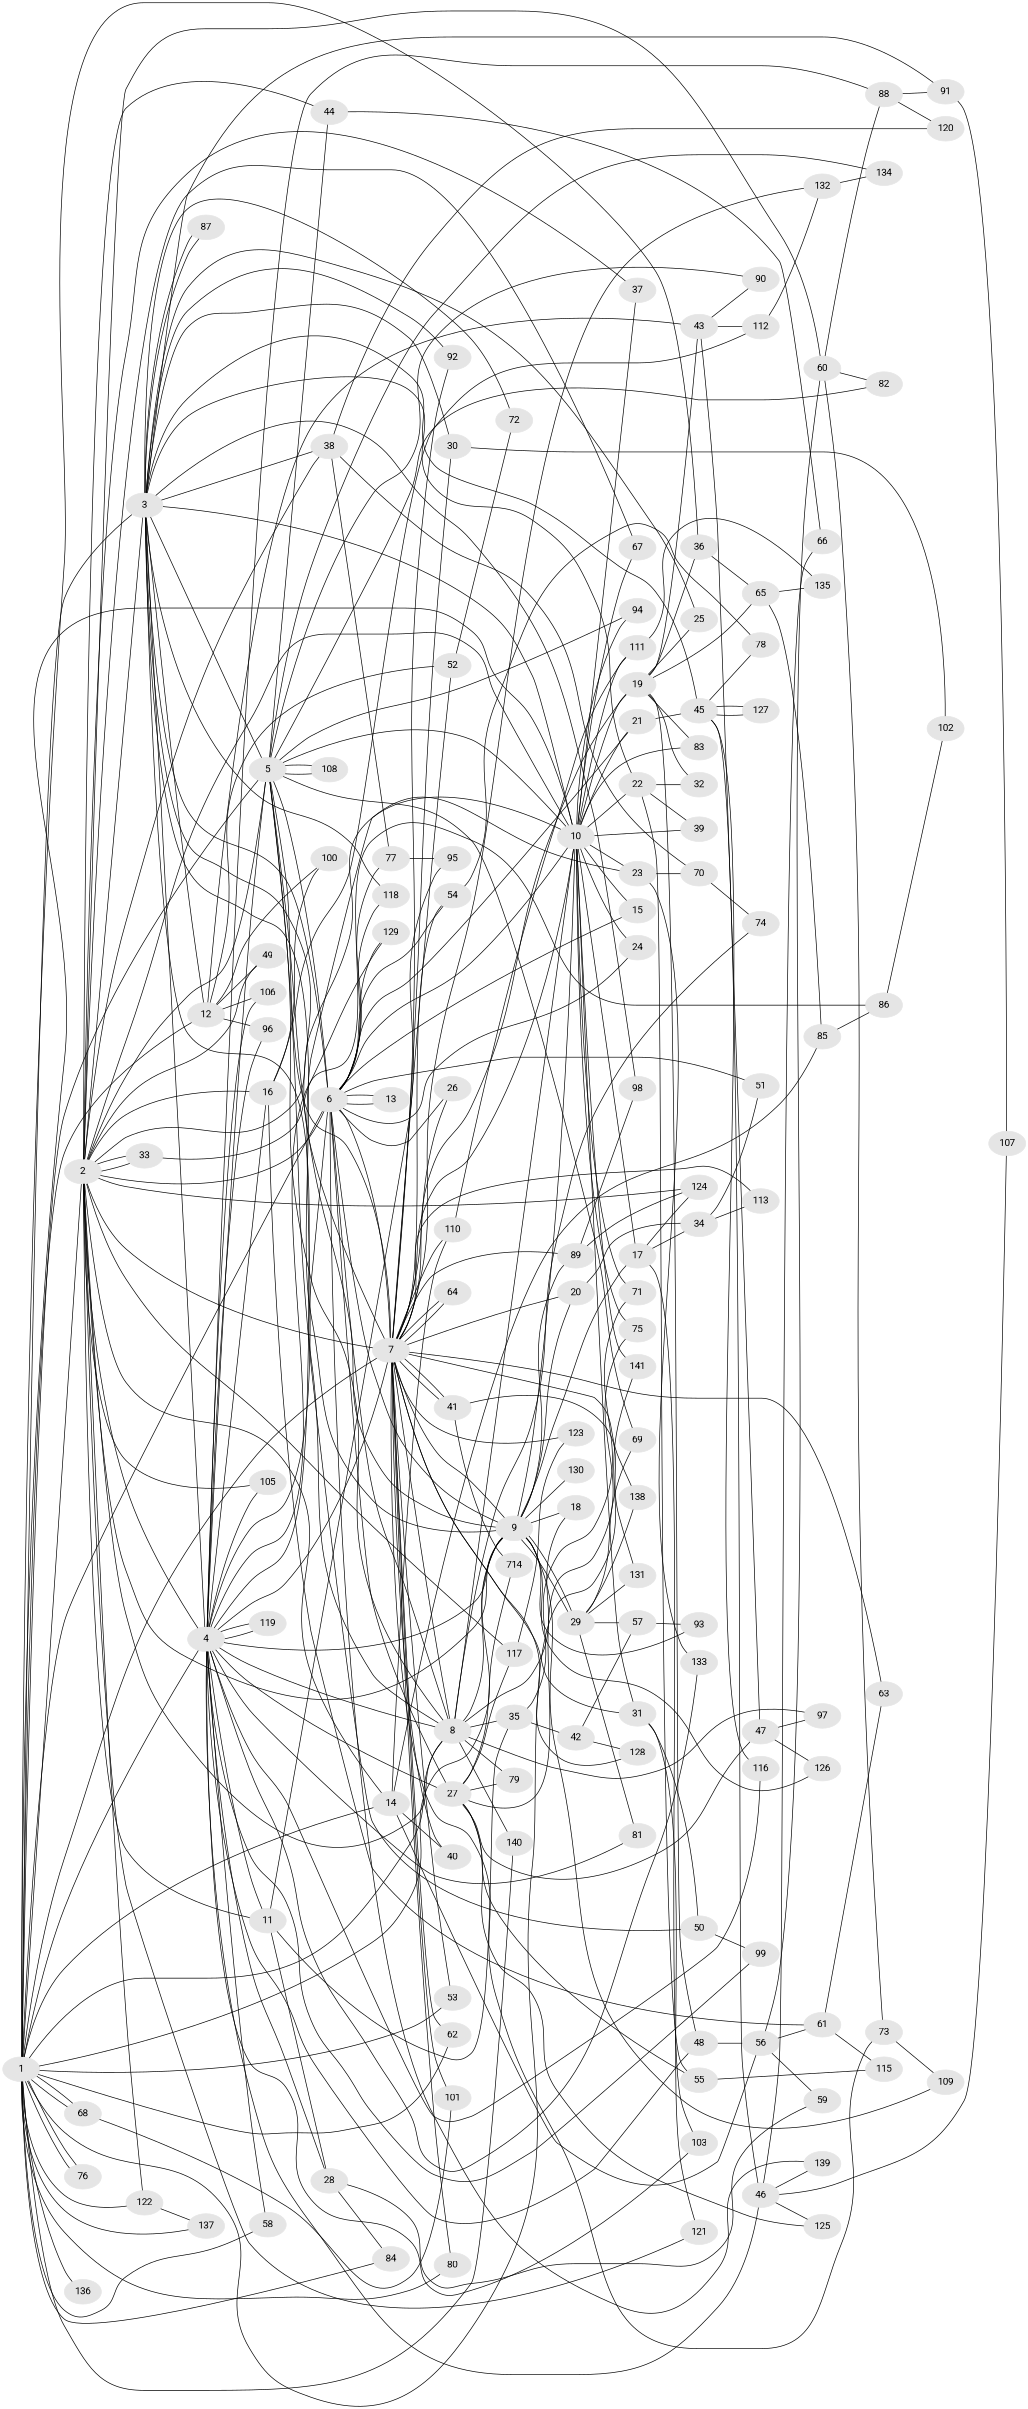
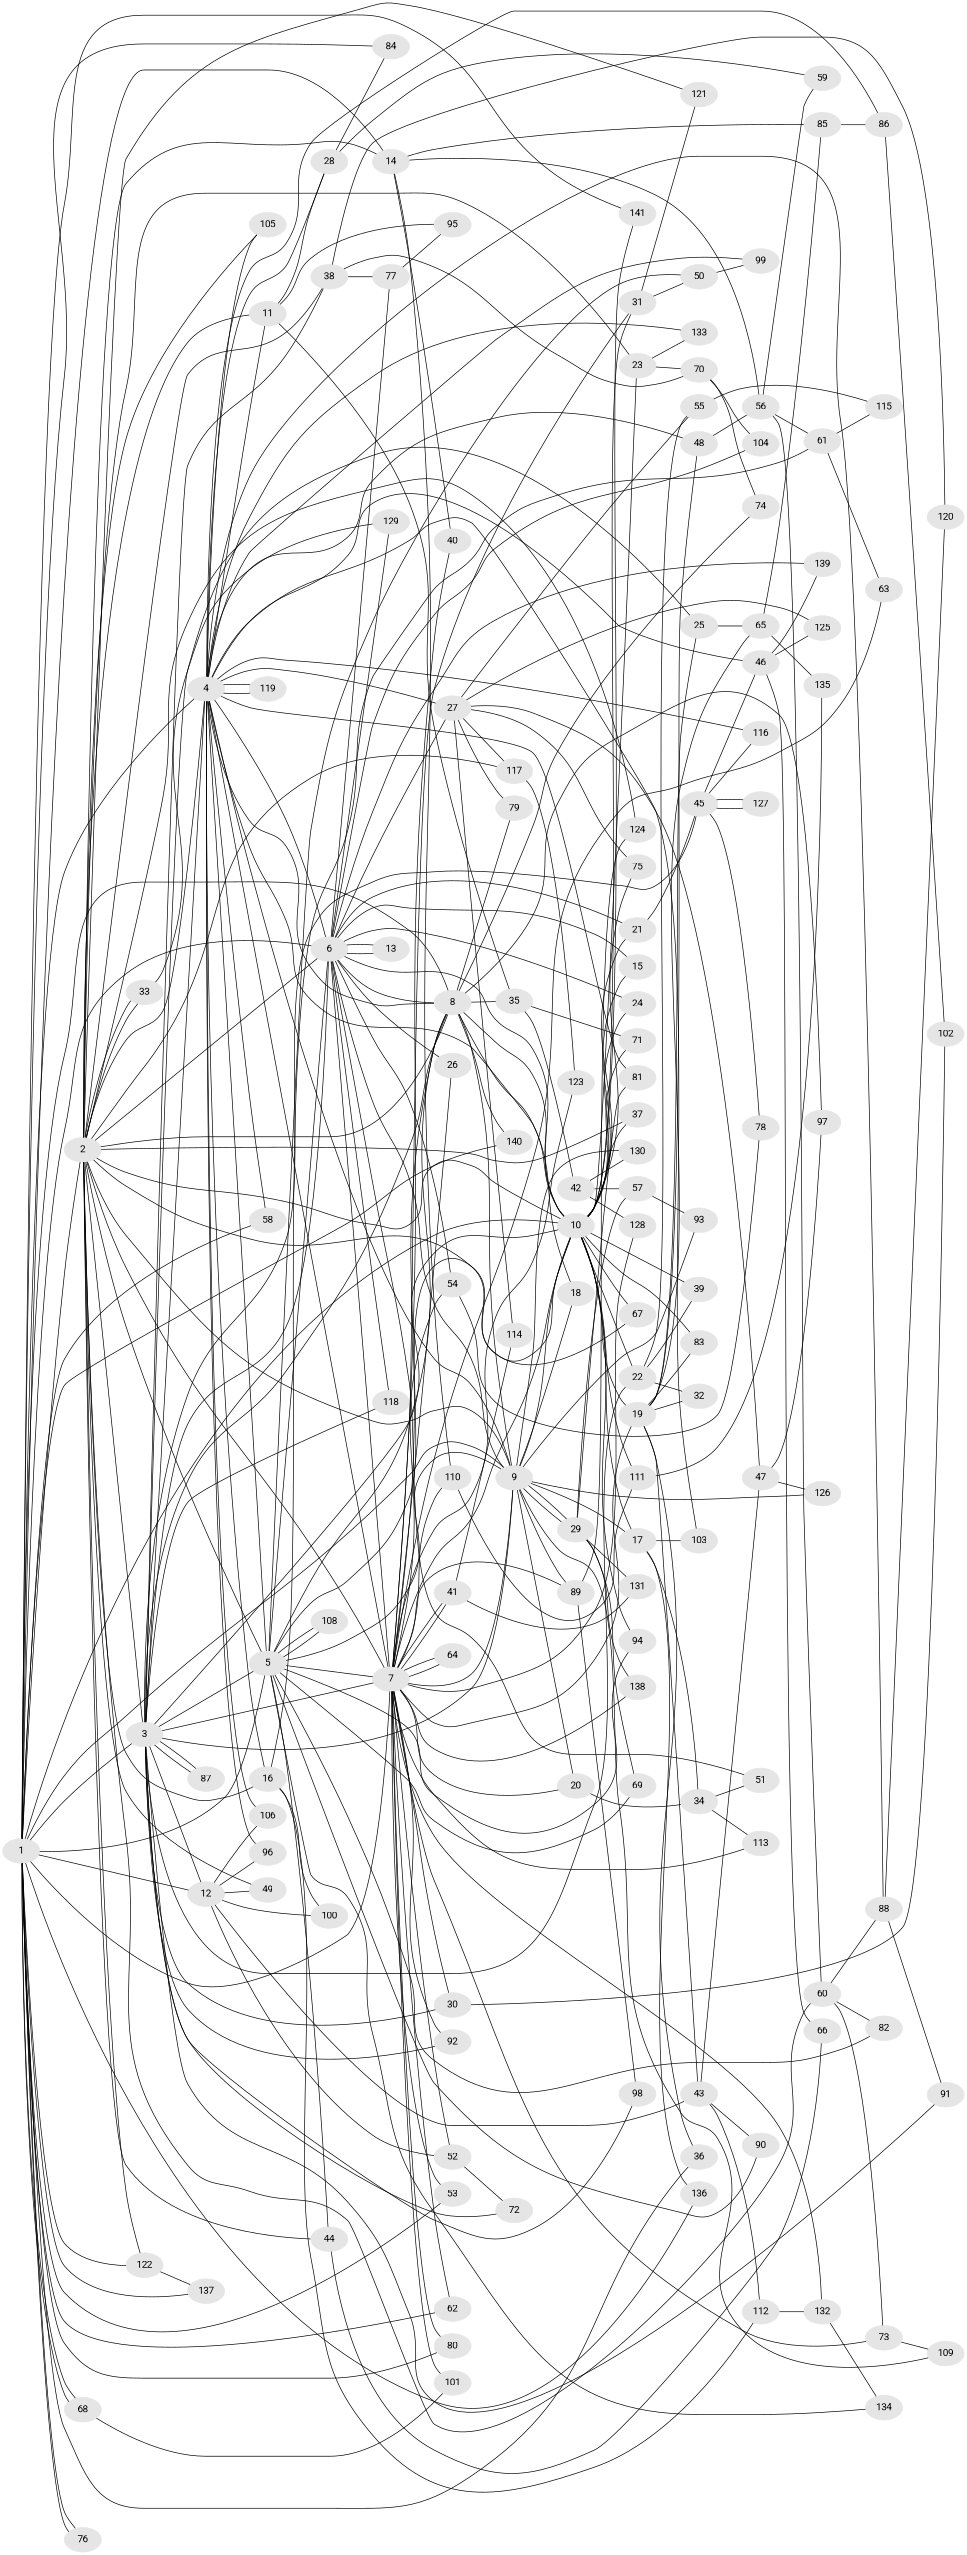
none -> (761, 444)
(730, 570) -> (730, 626)
(1007, 1143) -> none
none -> (614, 1166)
(667, 1221) -> (669, 1724)
(514, 1565) -> (514, 1335)
